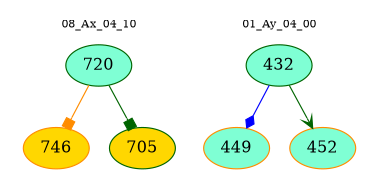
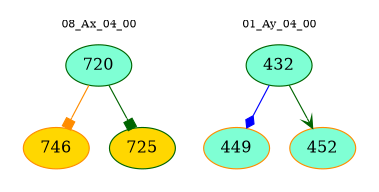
(99, 25) -> (99, 25)
(142, 148) -> (142, 148)
